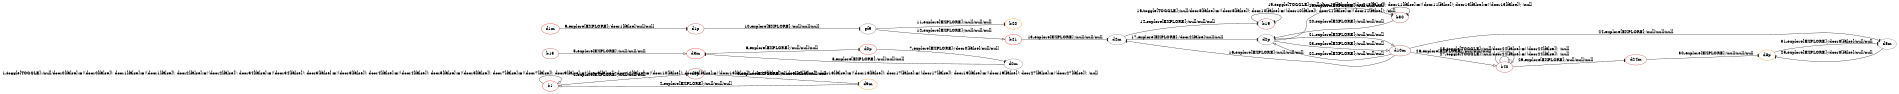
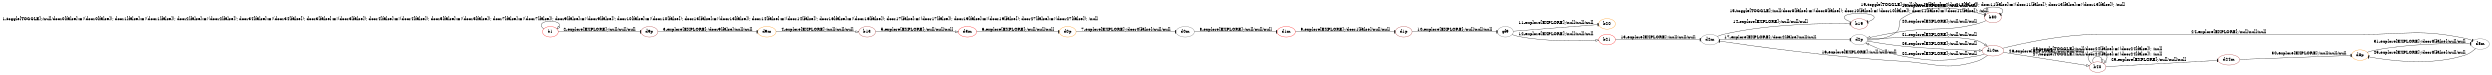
(1335, 29) -> (1928, 29)
(868, 49) -> (1068, 32)
(855, 62) -> (1235, 32)
(710, 86) -> (816, 32)
